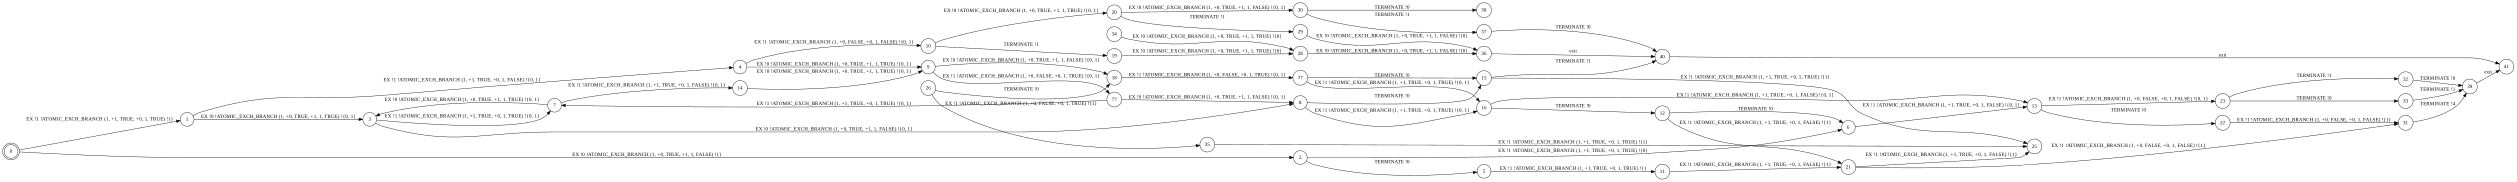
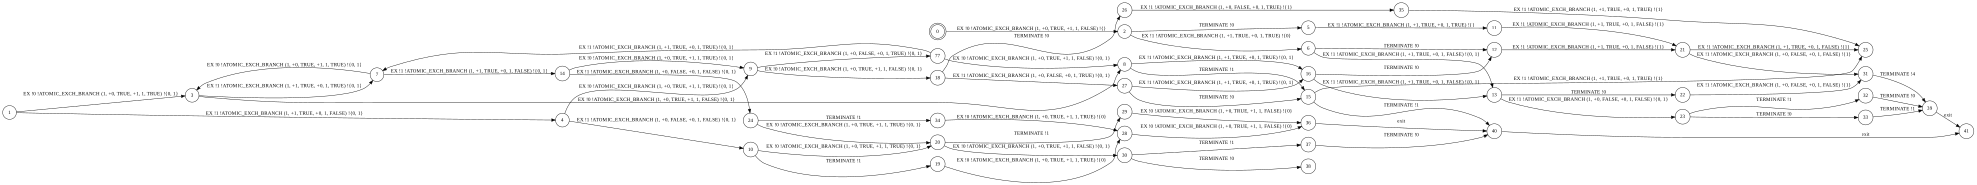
(1392, 96) -> (1216, 70)
(1022, 99) -> (1033, 49)
(1755, 112) -> (1399, 49)
none -> (751, 121)
(98, 136) -> none
